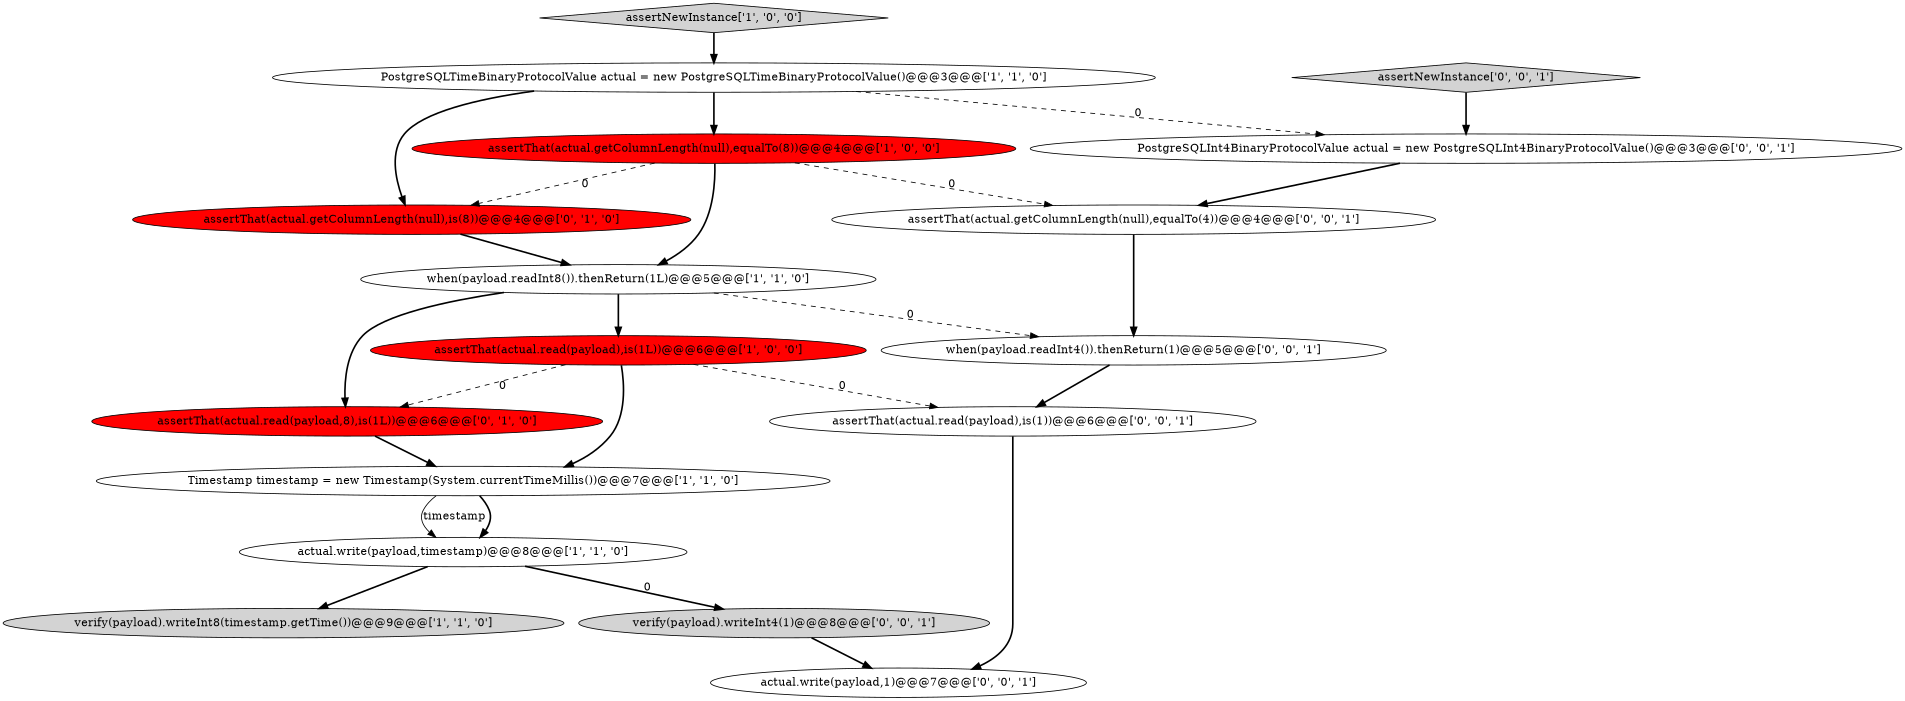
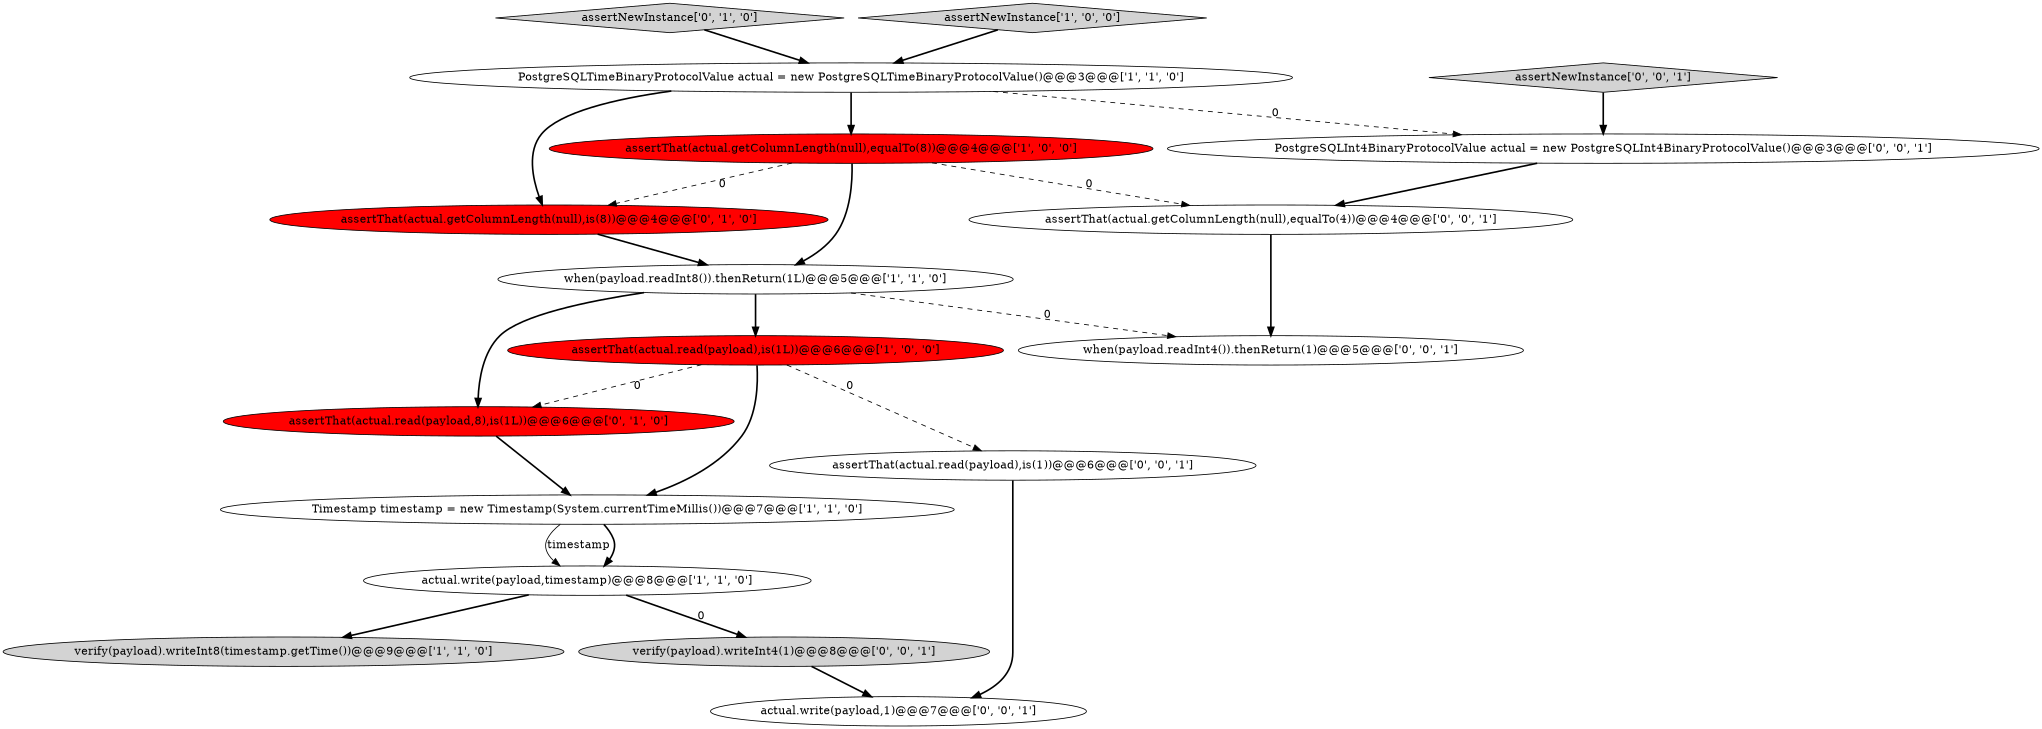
none -> (670, 18)
(1077, 384) -> none
